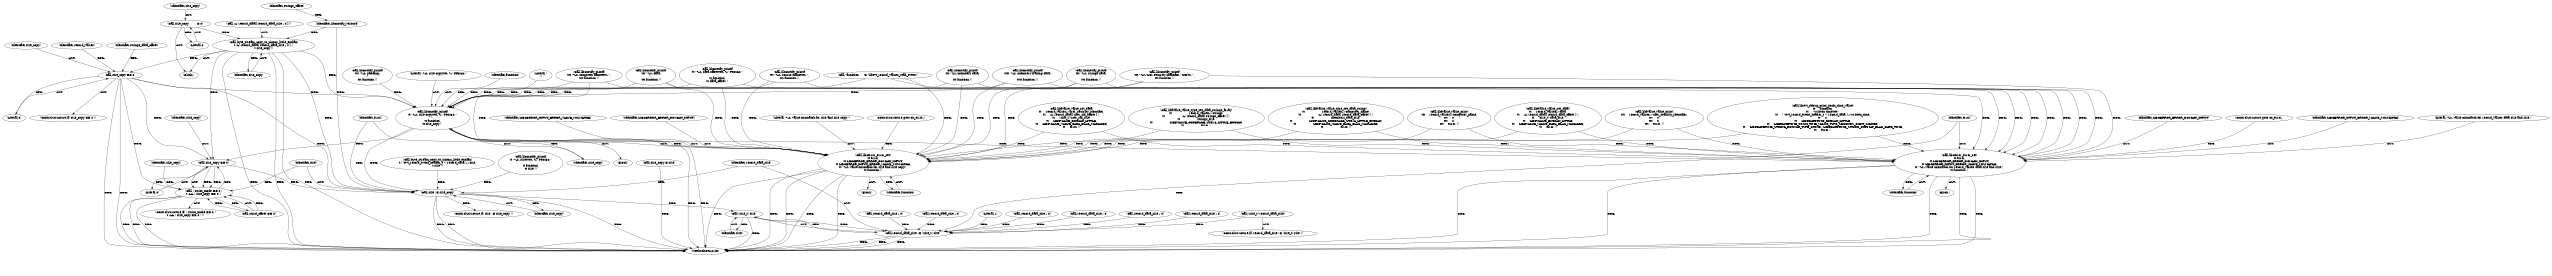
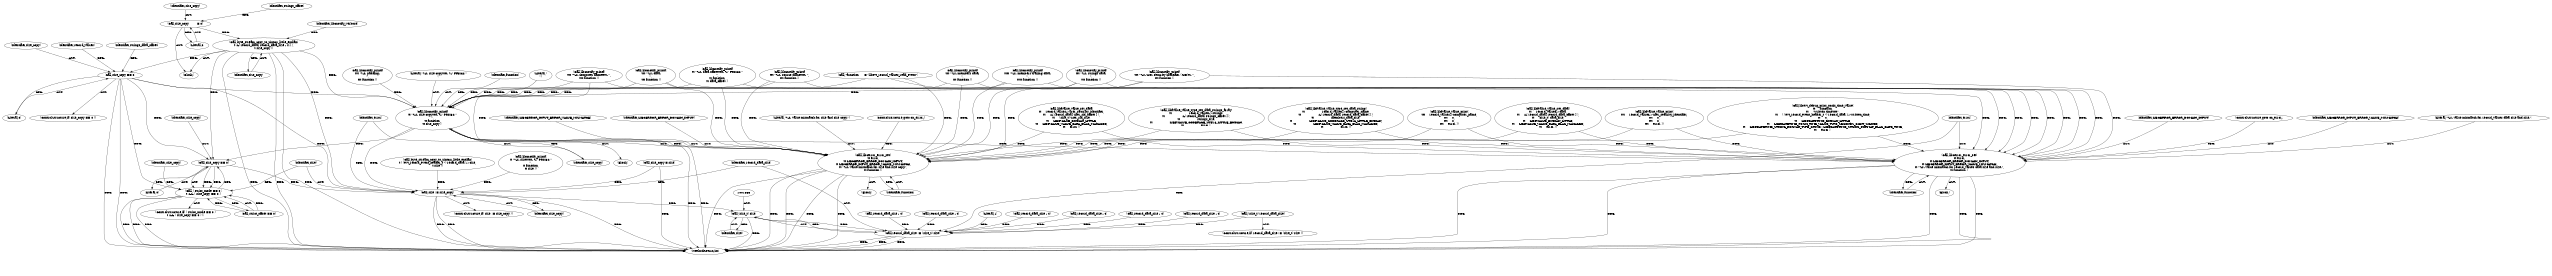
(311, 15) -> (237, 15)
(259, 24) -> none
(340, 136) -> (560, 187)
none -> (744, 193)
(467, 203) -> (467, 203)
